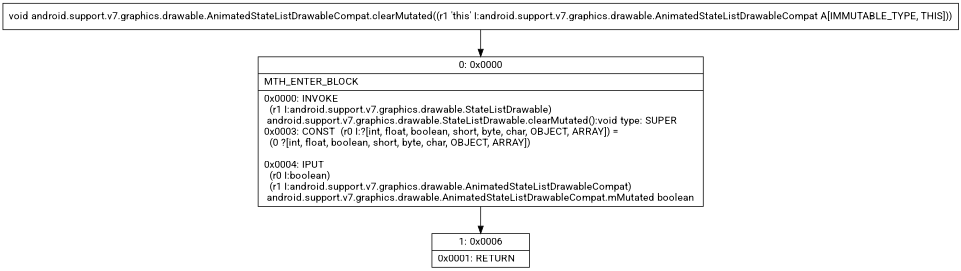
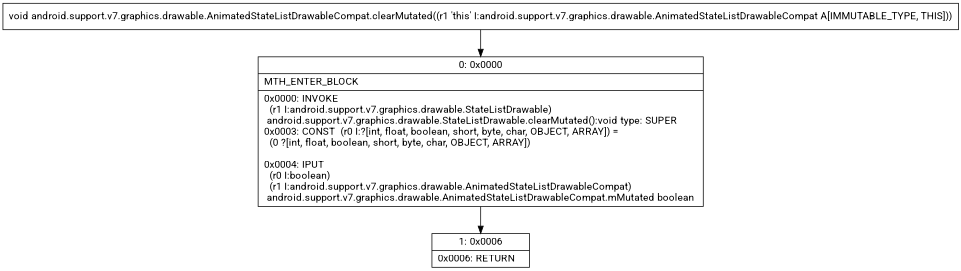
(481, 258) -> (481, 258)
